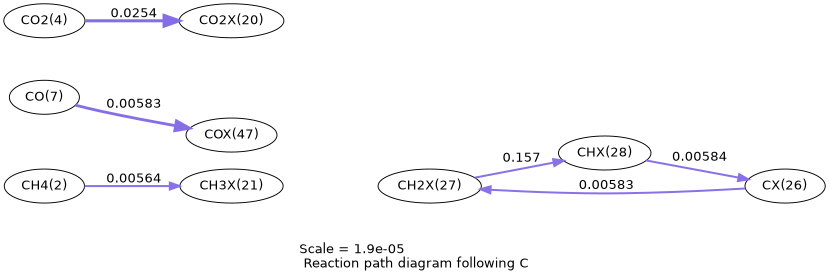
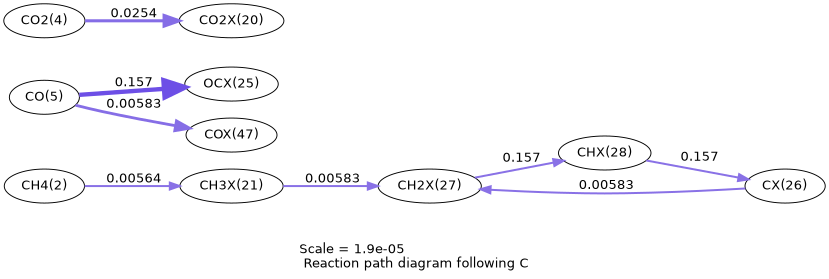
none -> (232, 84)
(44, 97) -> (44, 97)
(698, 157) -> (698, 157)
none -> (325, 186)
